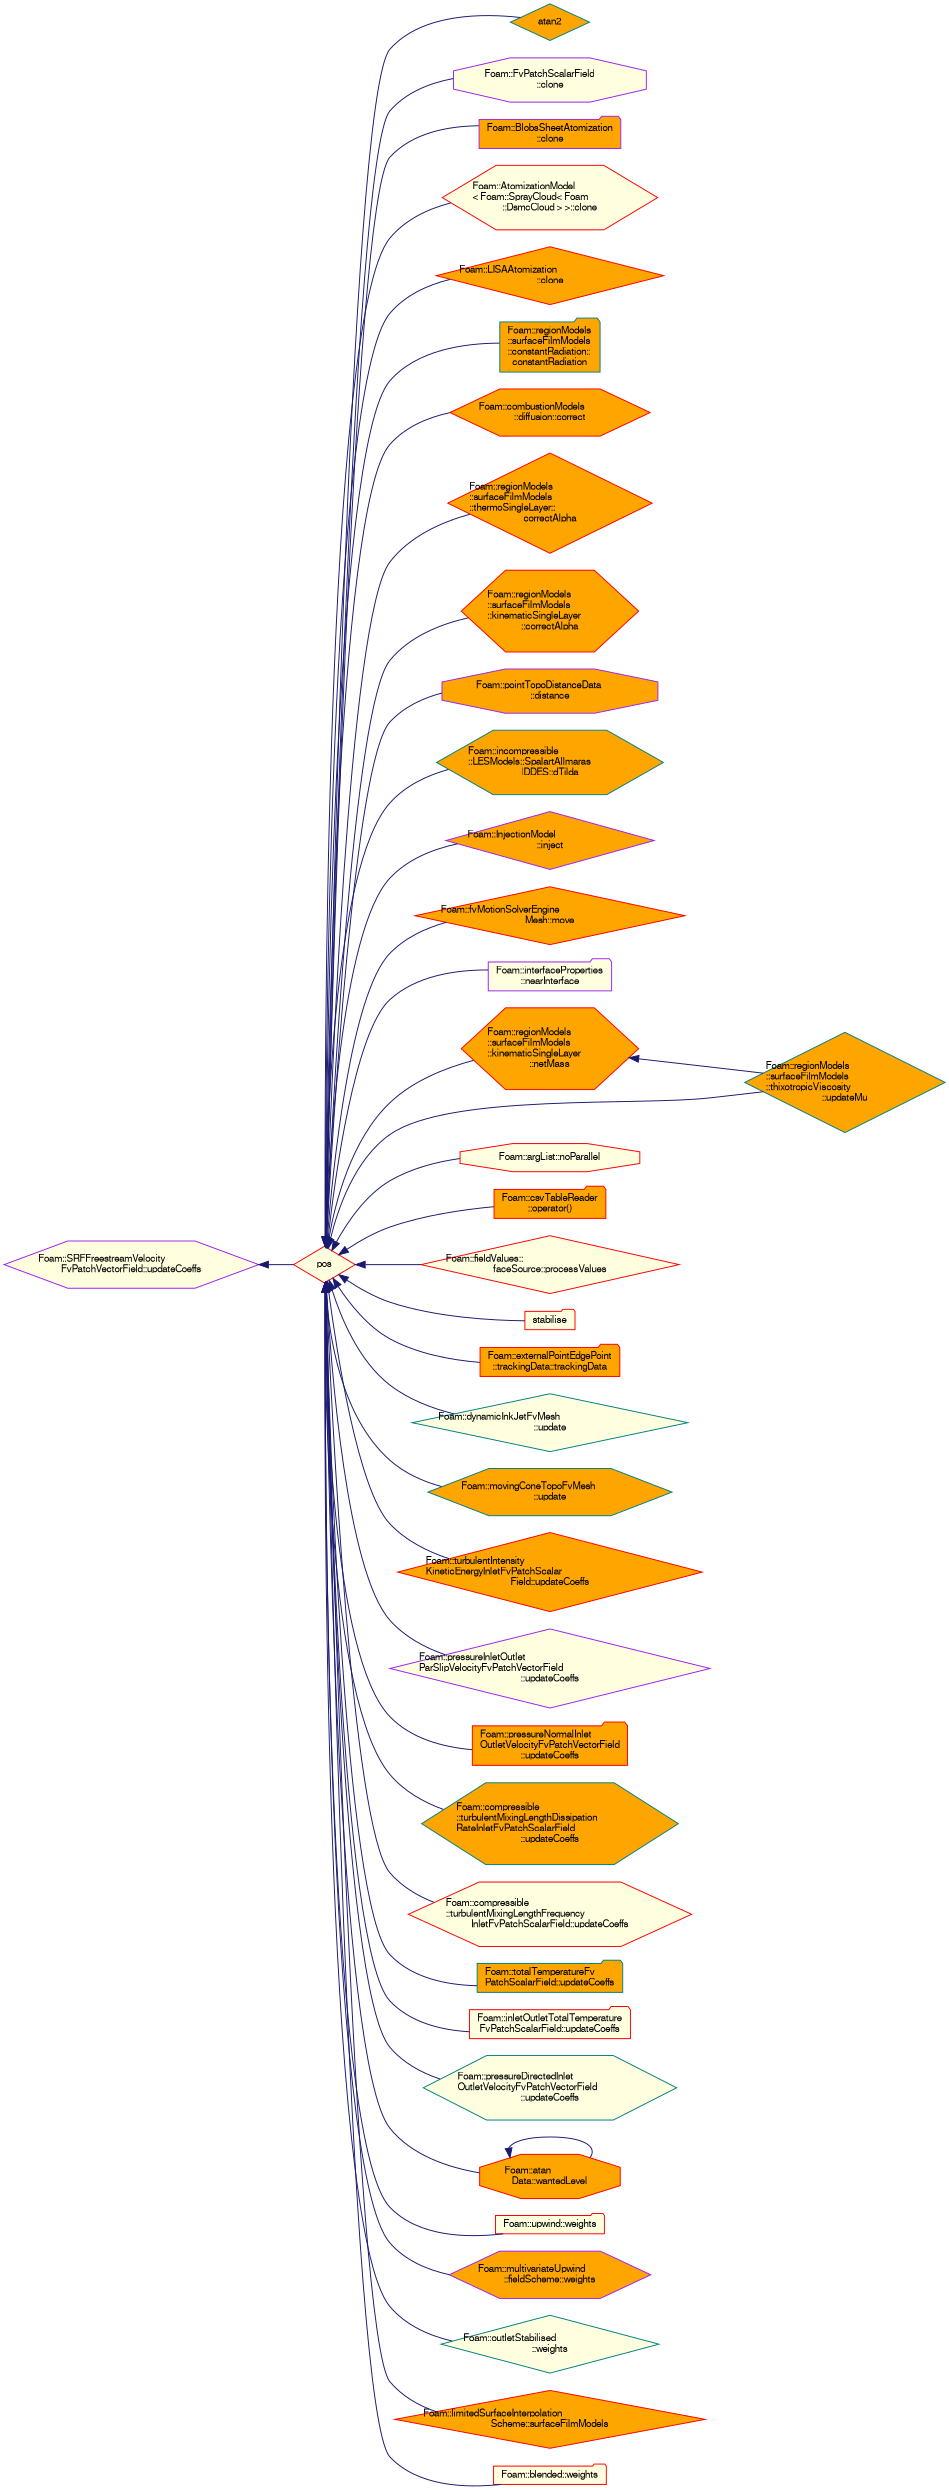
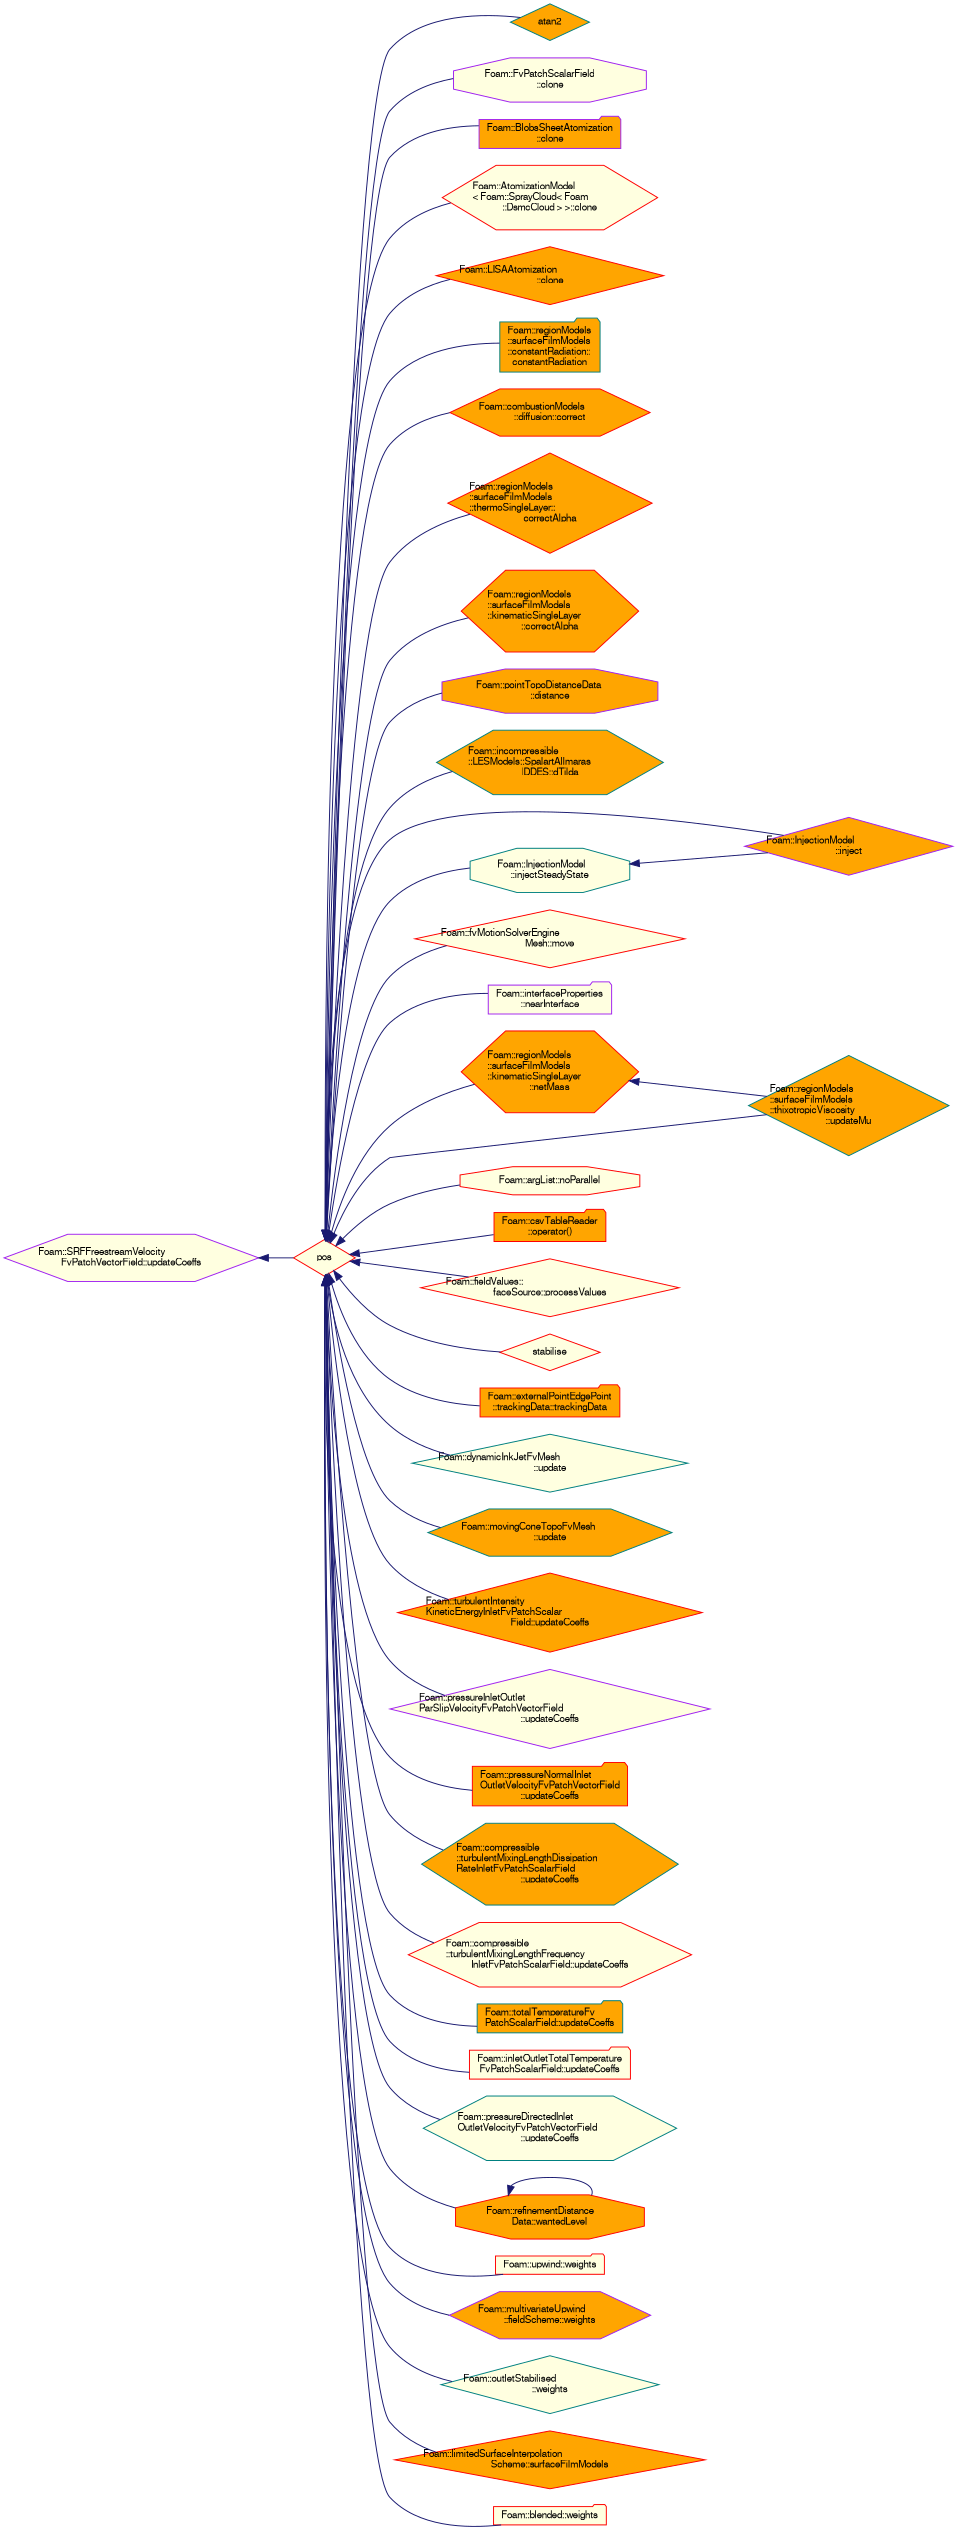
none -> (550, 870)
(550, 916) -> (550, 939)
(550, 1321) -> (550, 1352)
(550, 2176) -> (550, 2217)
